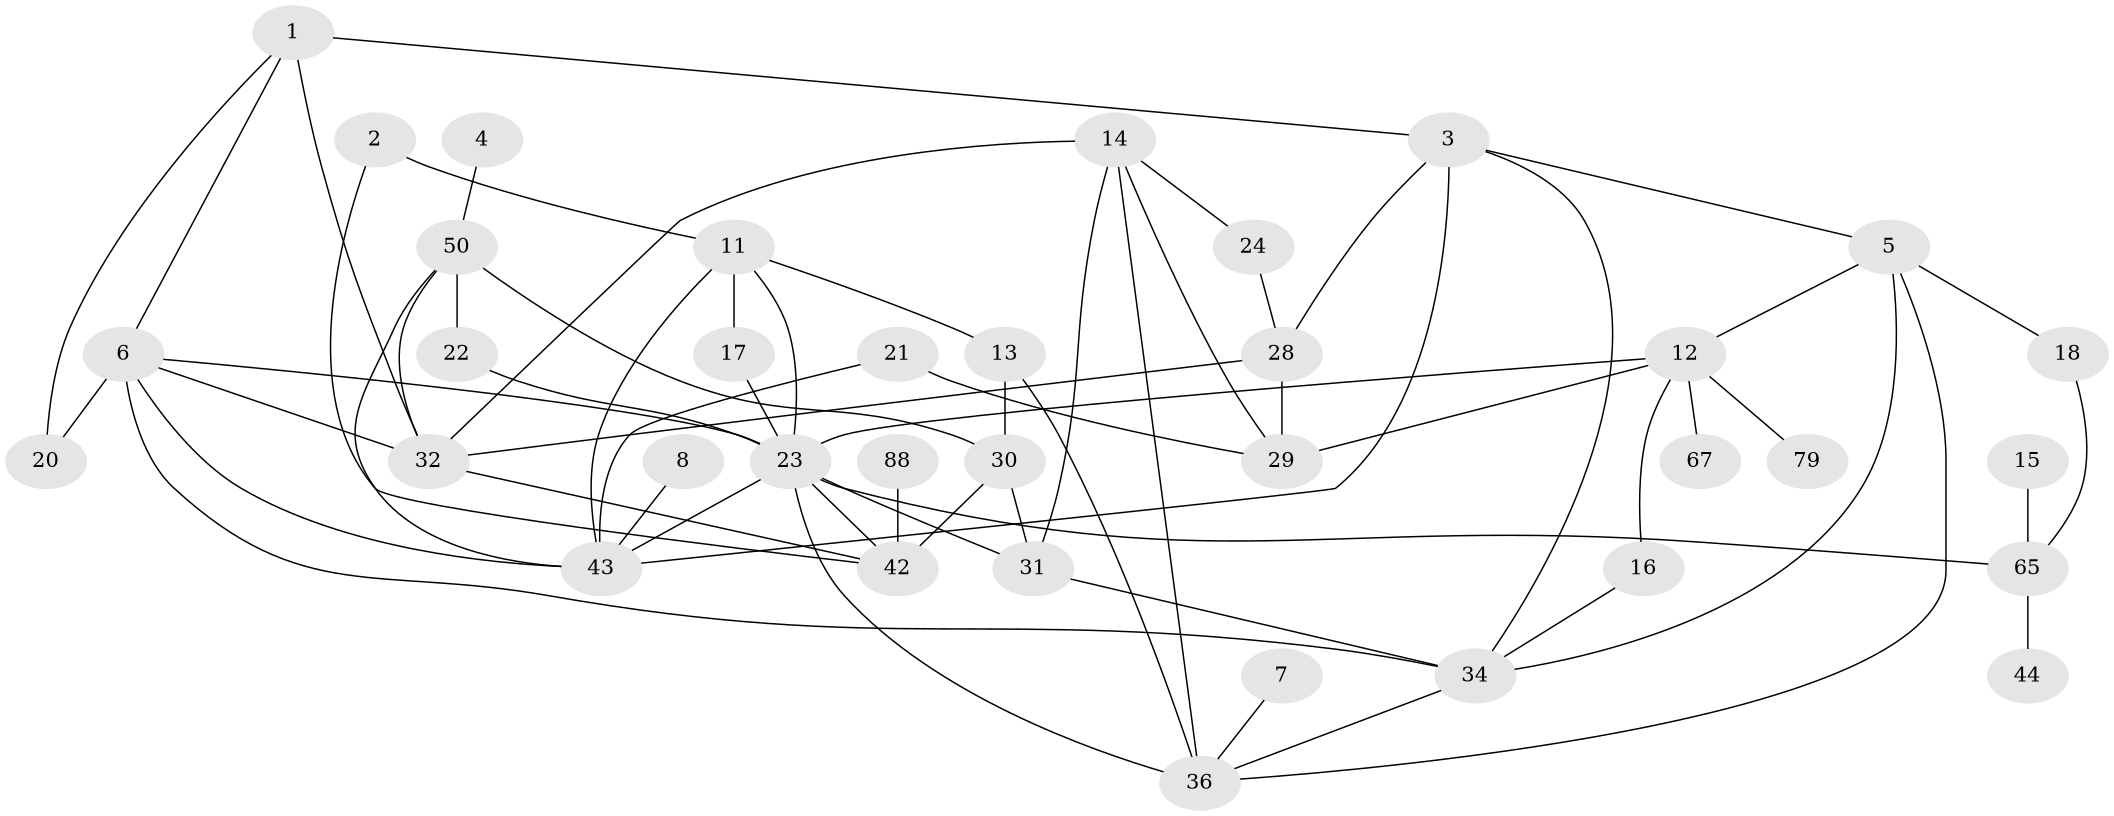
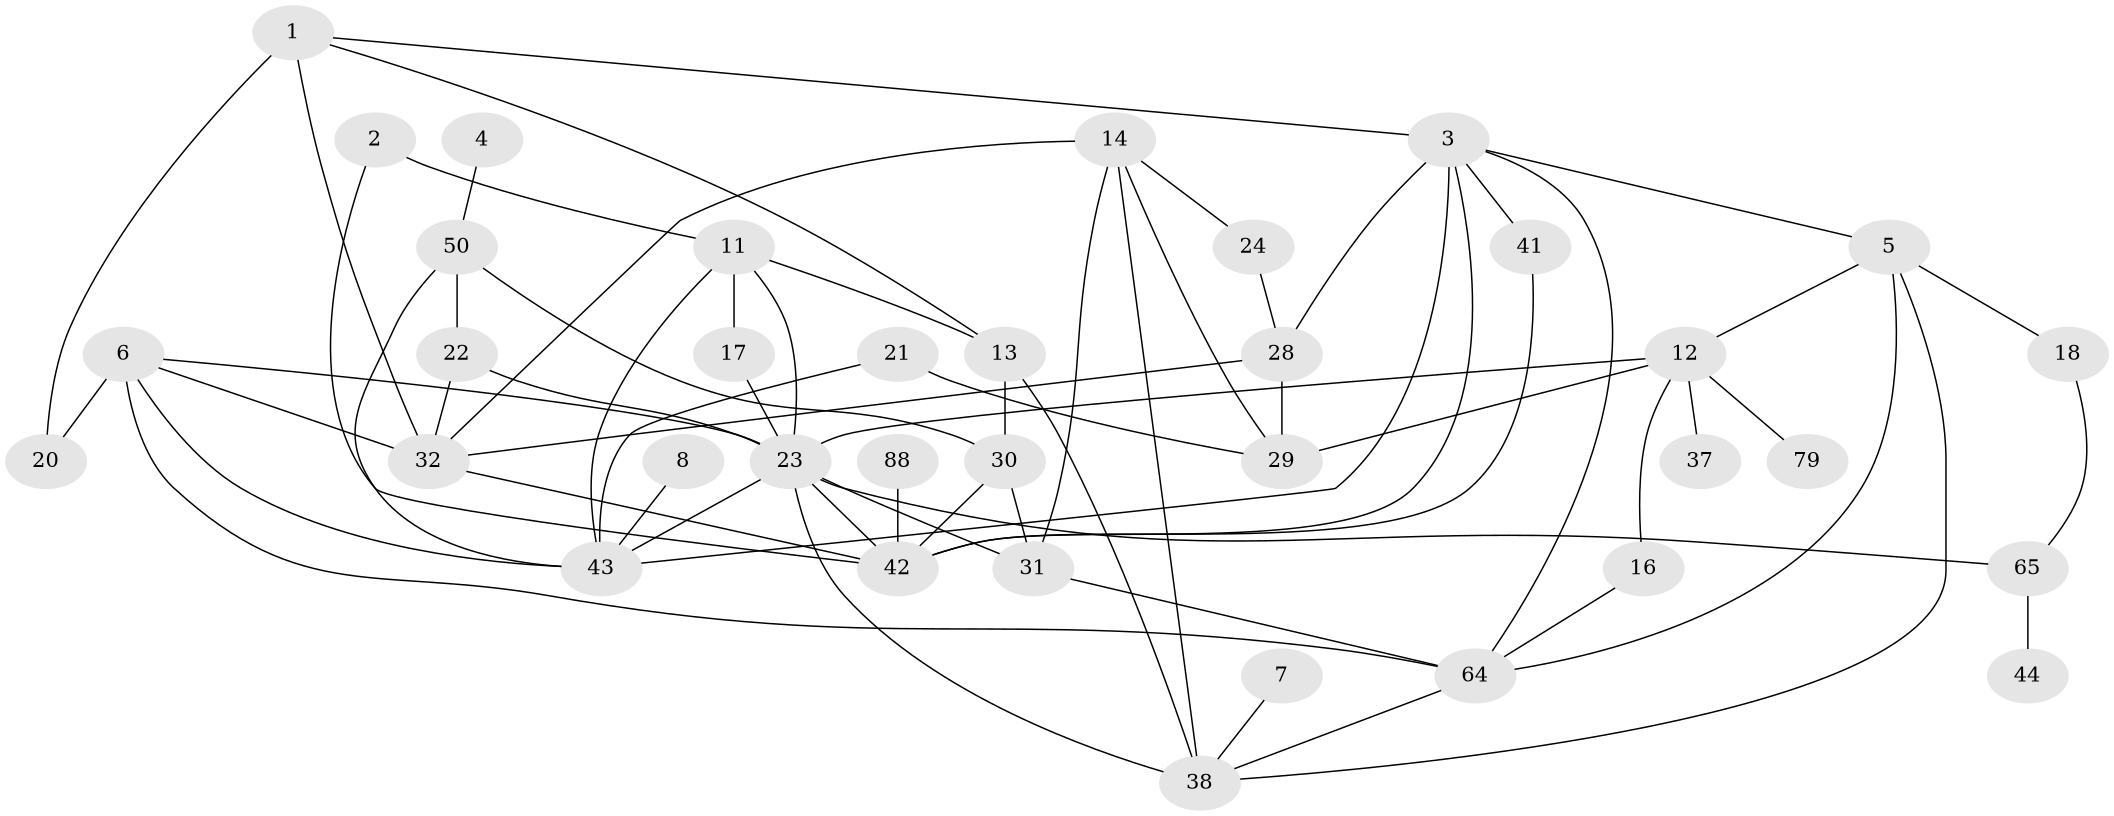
(209, 193) -> (665, 164)
none -> (1531, 247)
(400, 350) -> (443, 408)
(1700, 462) -> (1700, 462)
(2028, 462) -> none
none -> (1363, 514)
(1475, 676) -> (1475, 676)
(1200, 783) -> (1200, 783)
